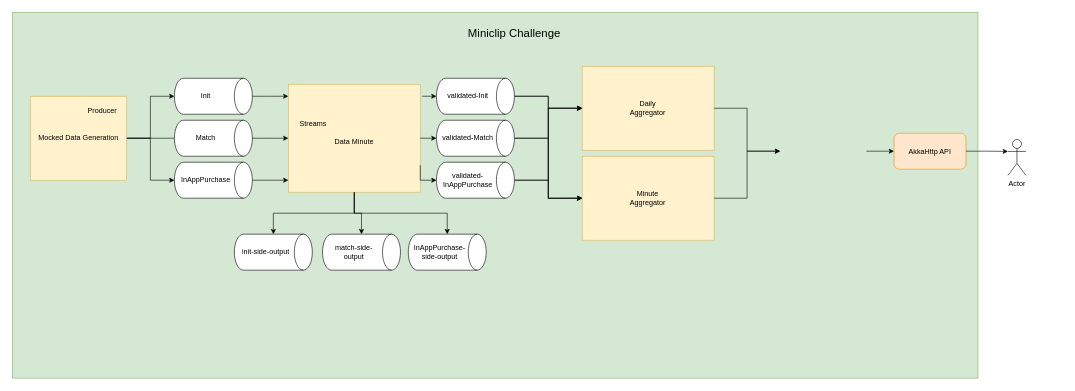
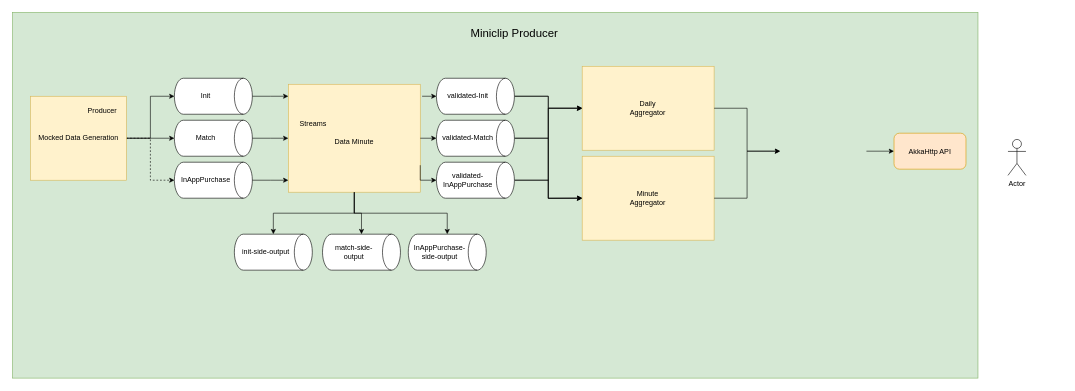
(515, 33) -> (515, 33)
(170, 138) -> (168, 138)
(1002, 151) -> none
(150, 170) -> (150, 170)
